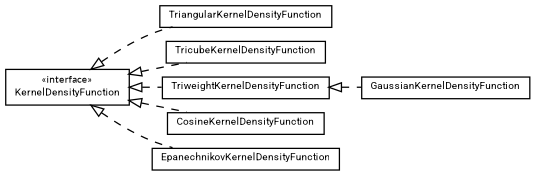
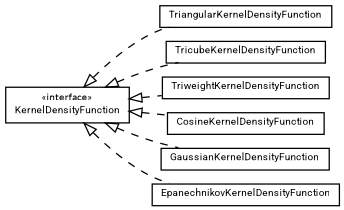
(352, 87) -> (147, 139)
